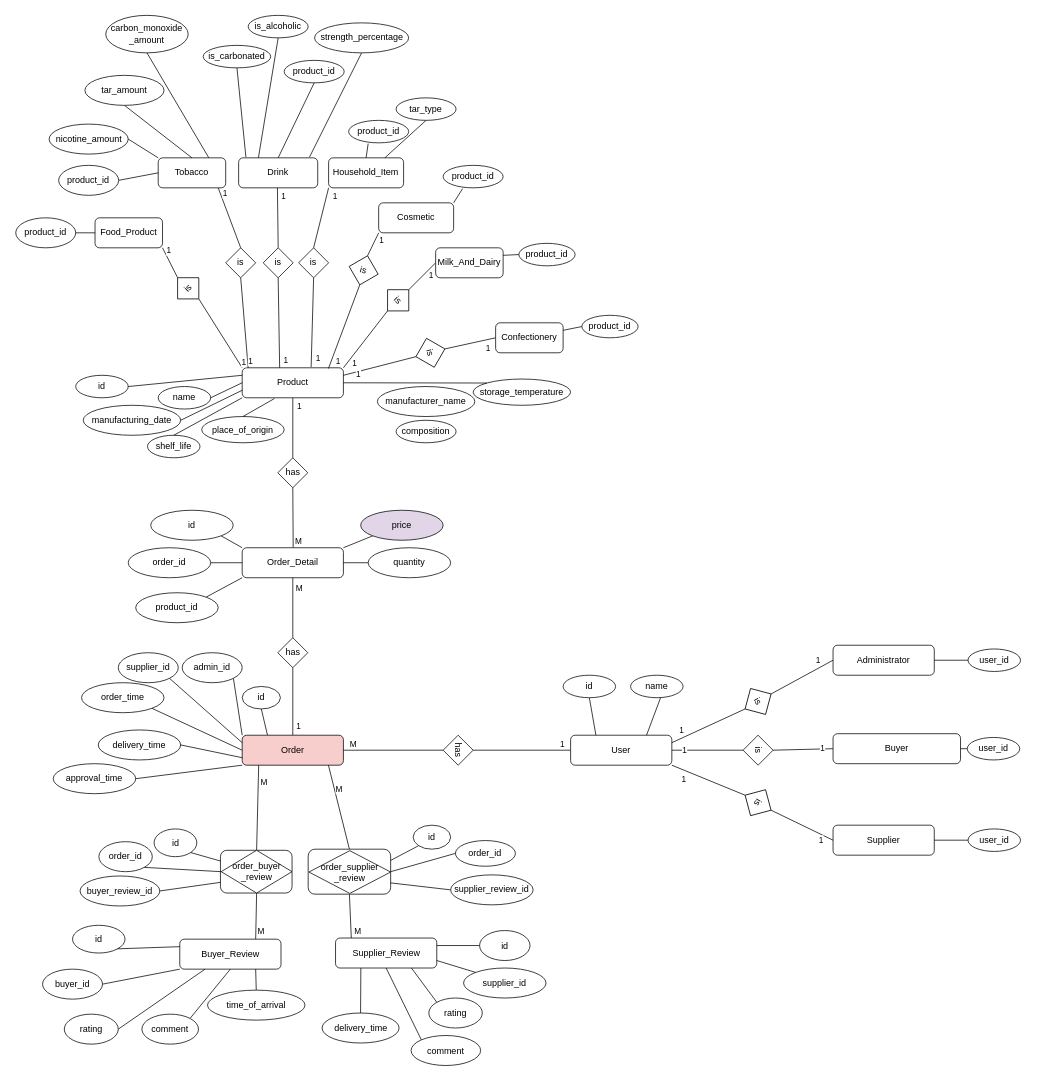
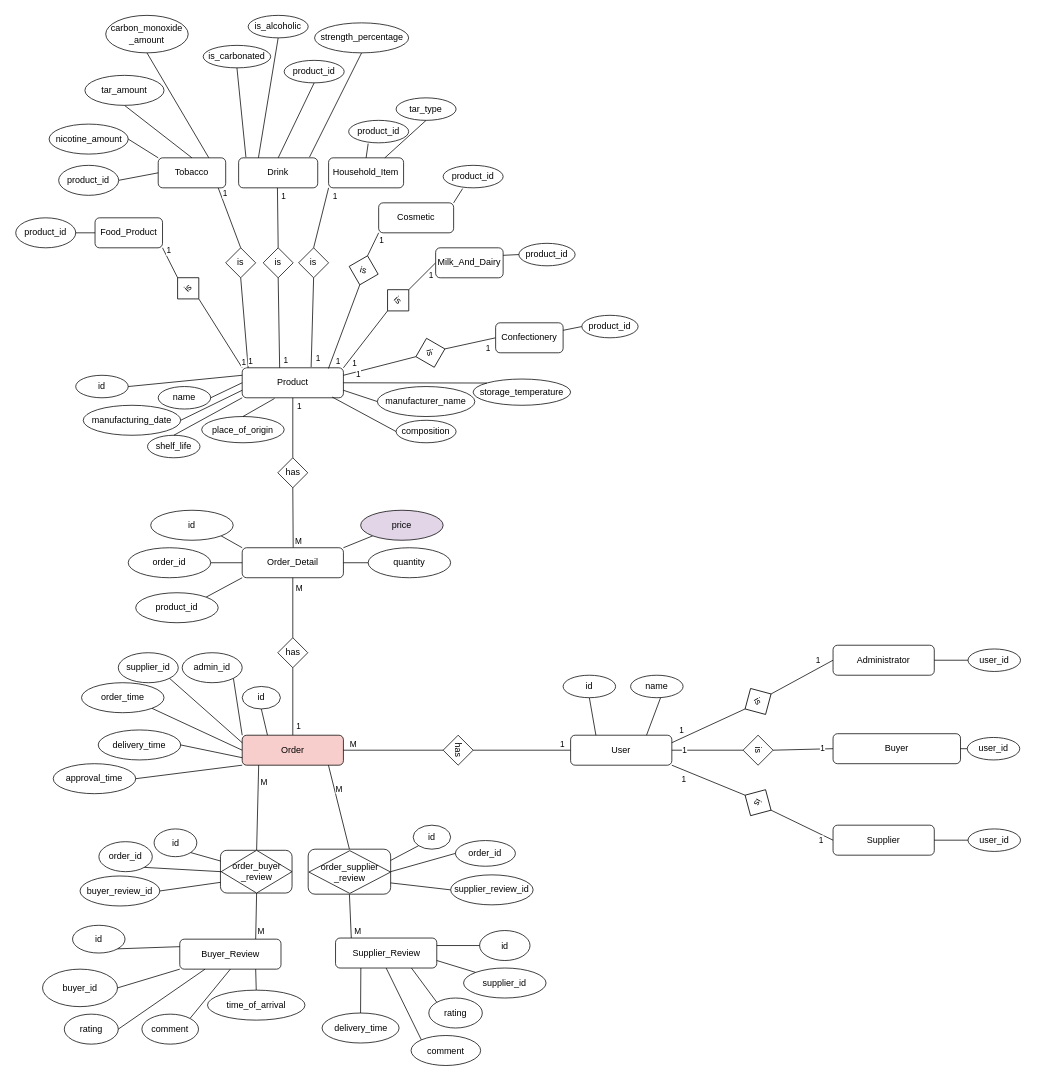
none -> (361, 396)
none -> (364, 414)
(72, 984) -> (80, 988)
